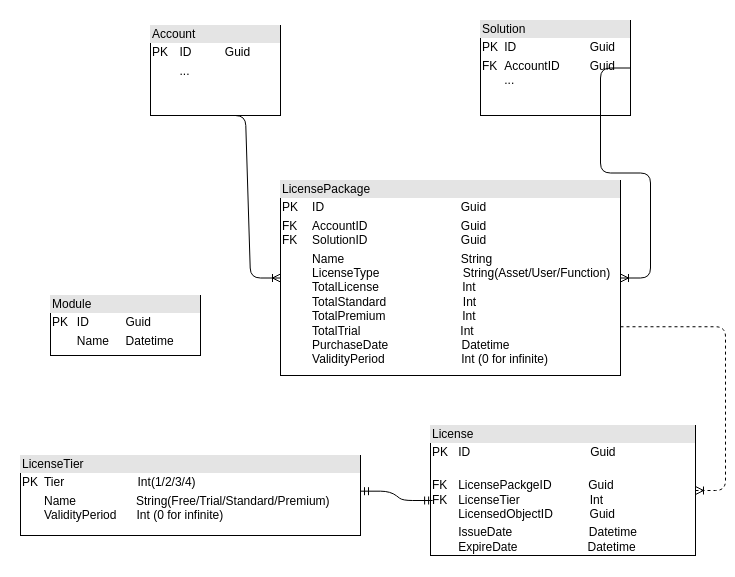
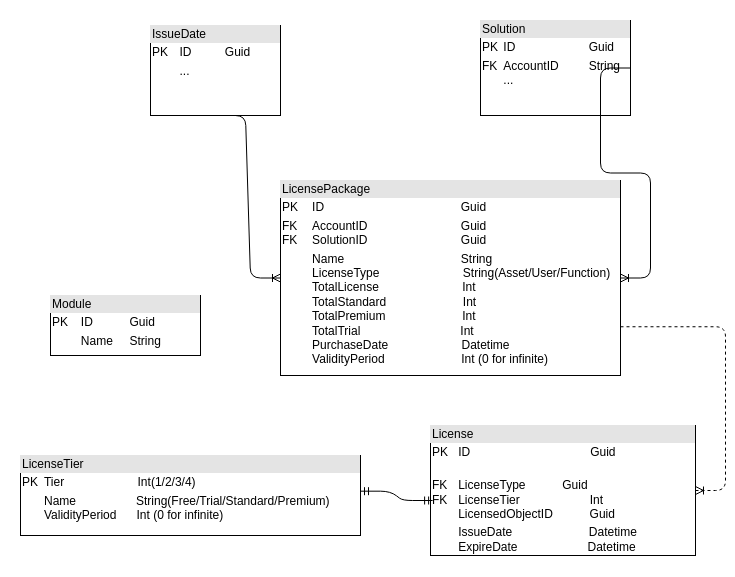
(202, 47) -> (202, 47)
(563, 57) -> (563, 57)
(105, 317) -> (105, 317)
(549, 490) -> (549, 490)
